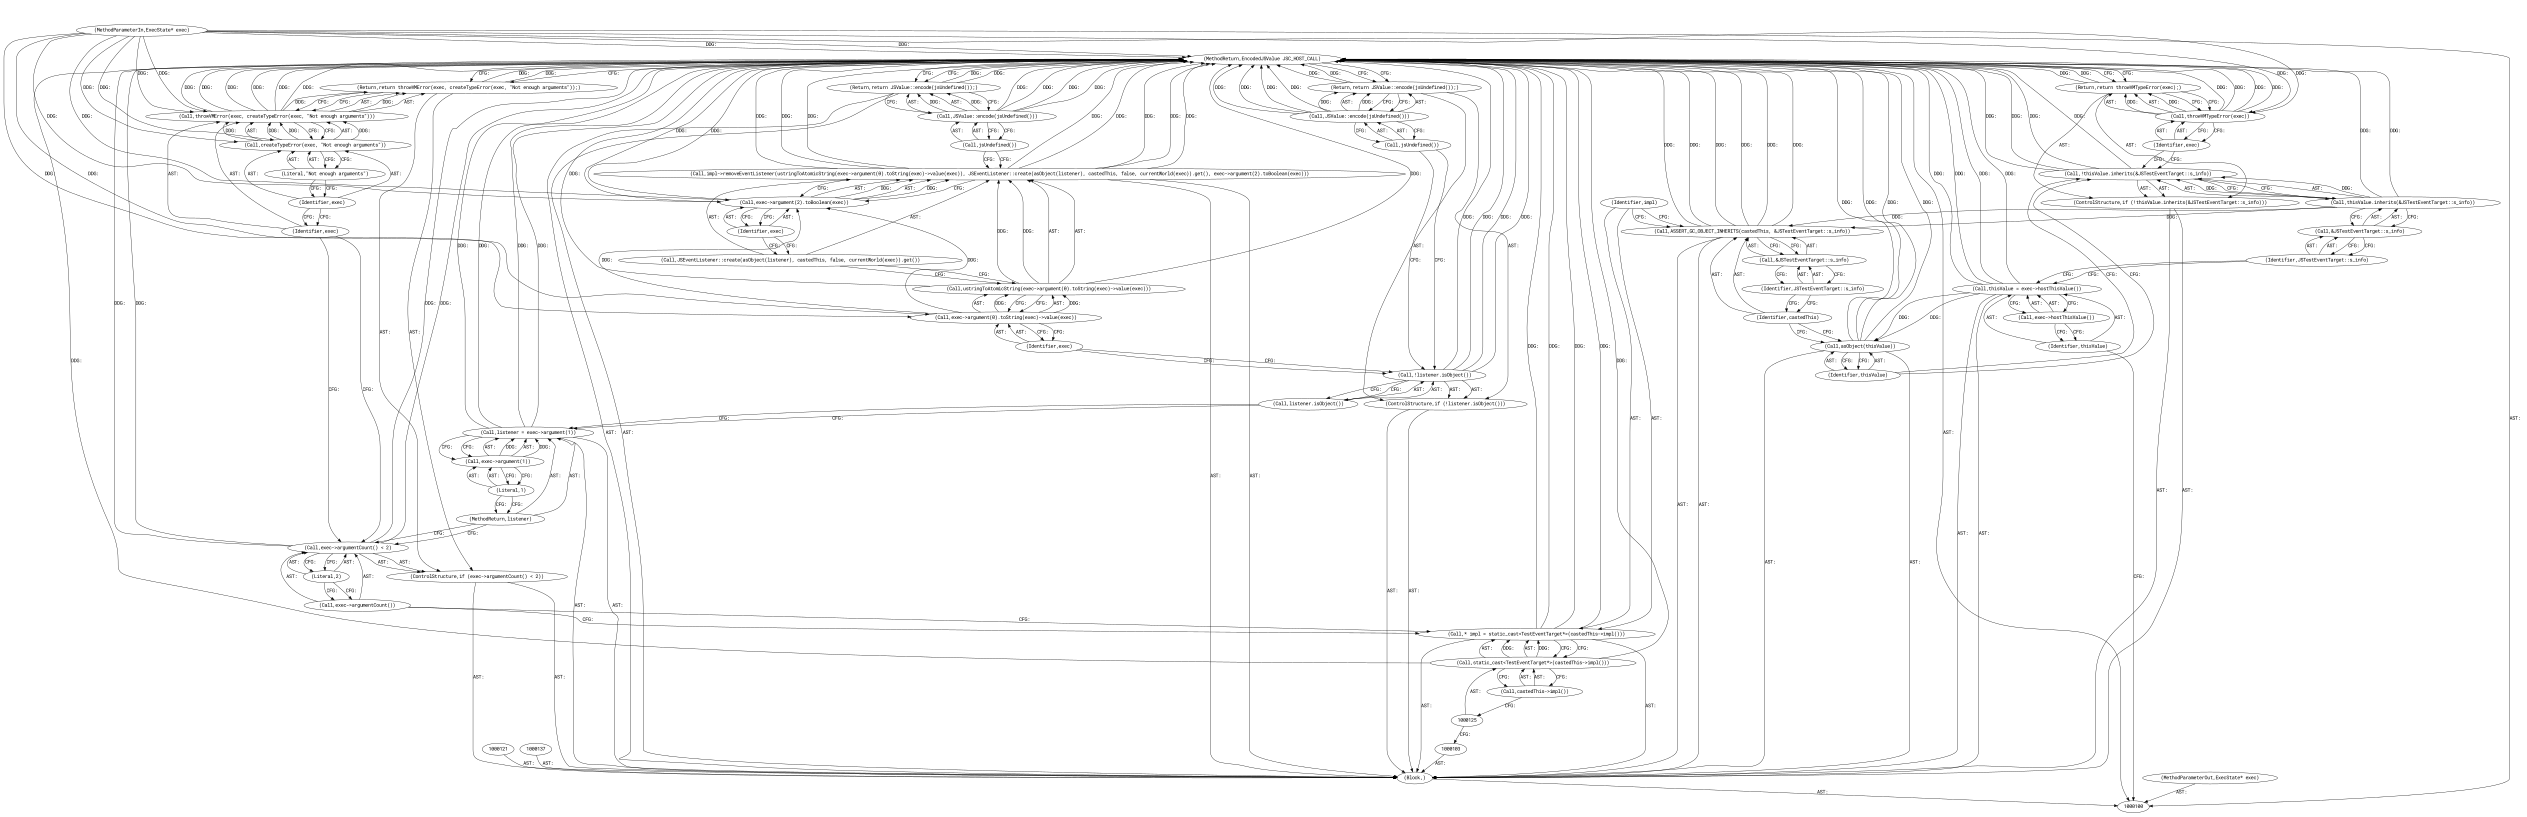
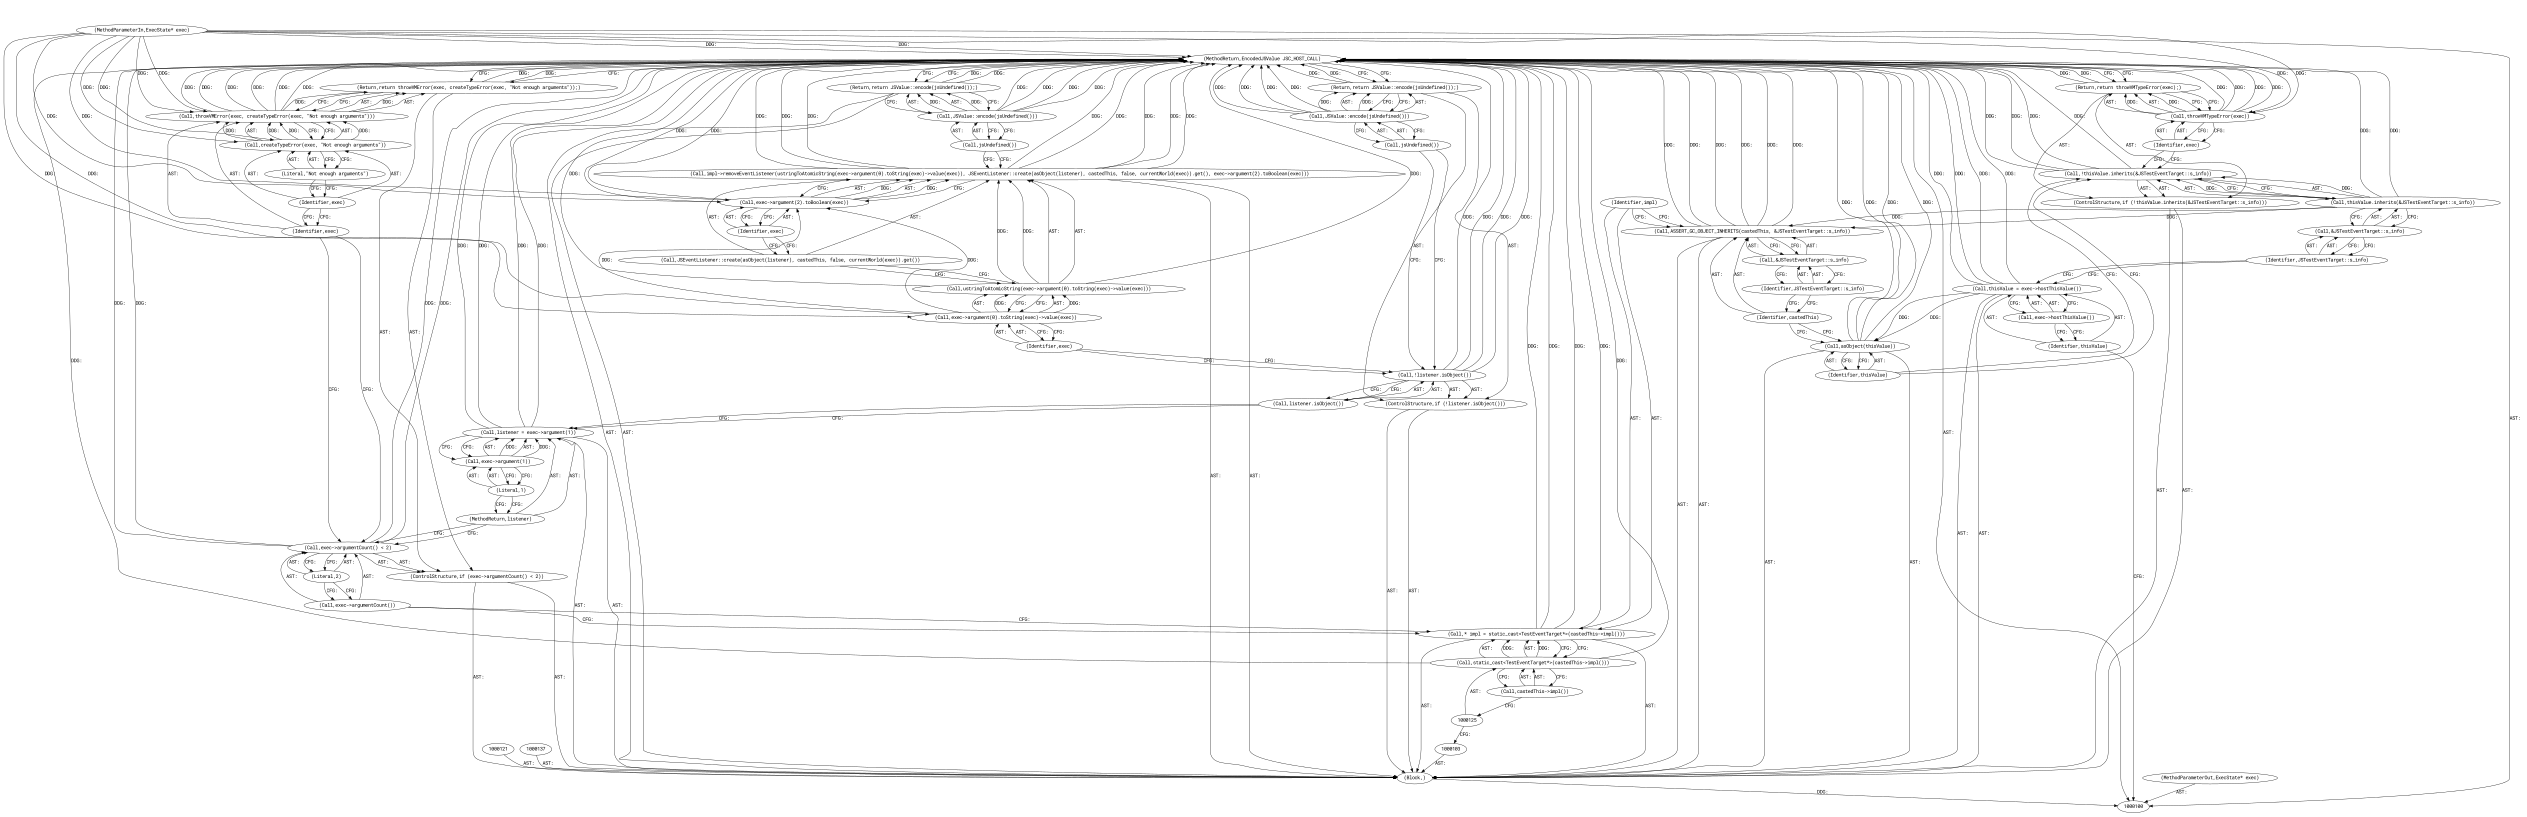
(1824, 792) -> (1824, 792)
